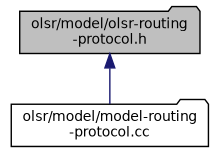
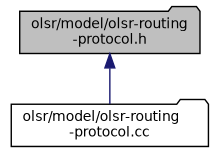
(110, 125) -> (110, 125)
